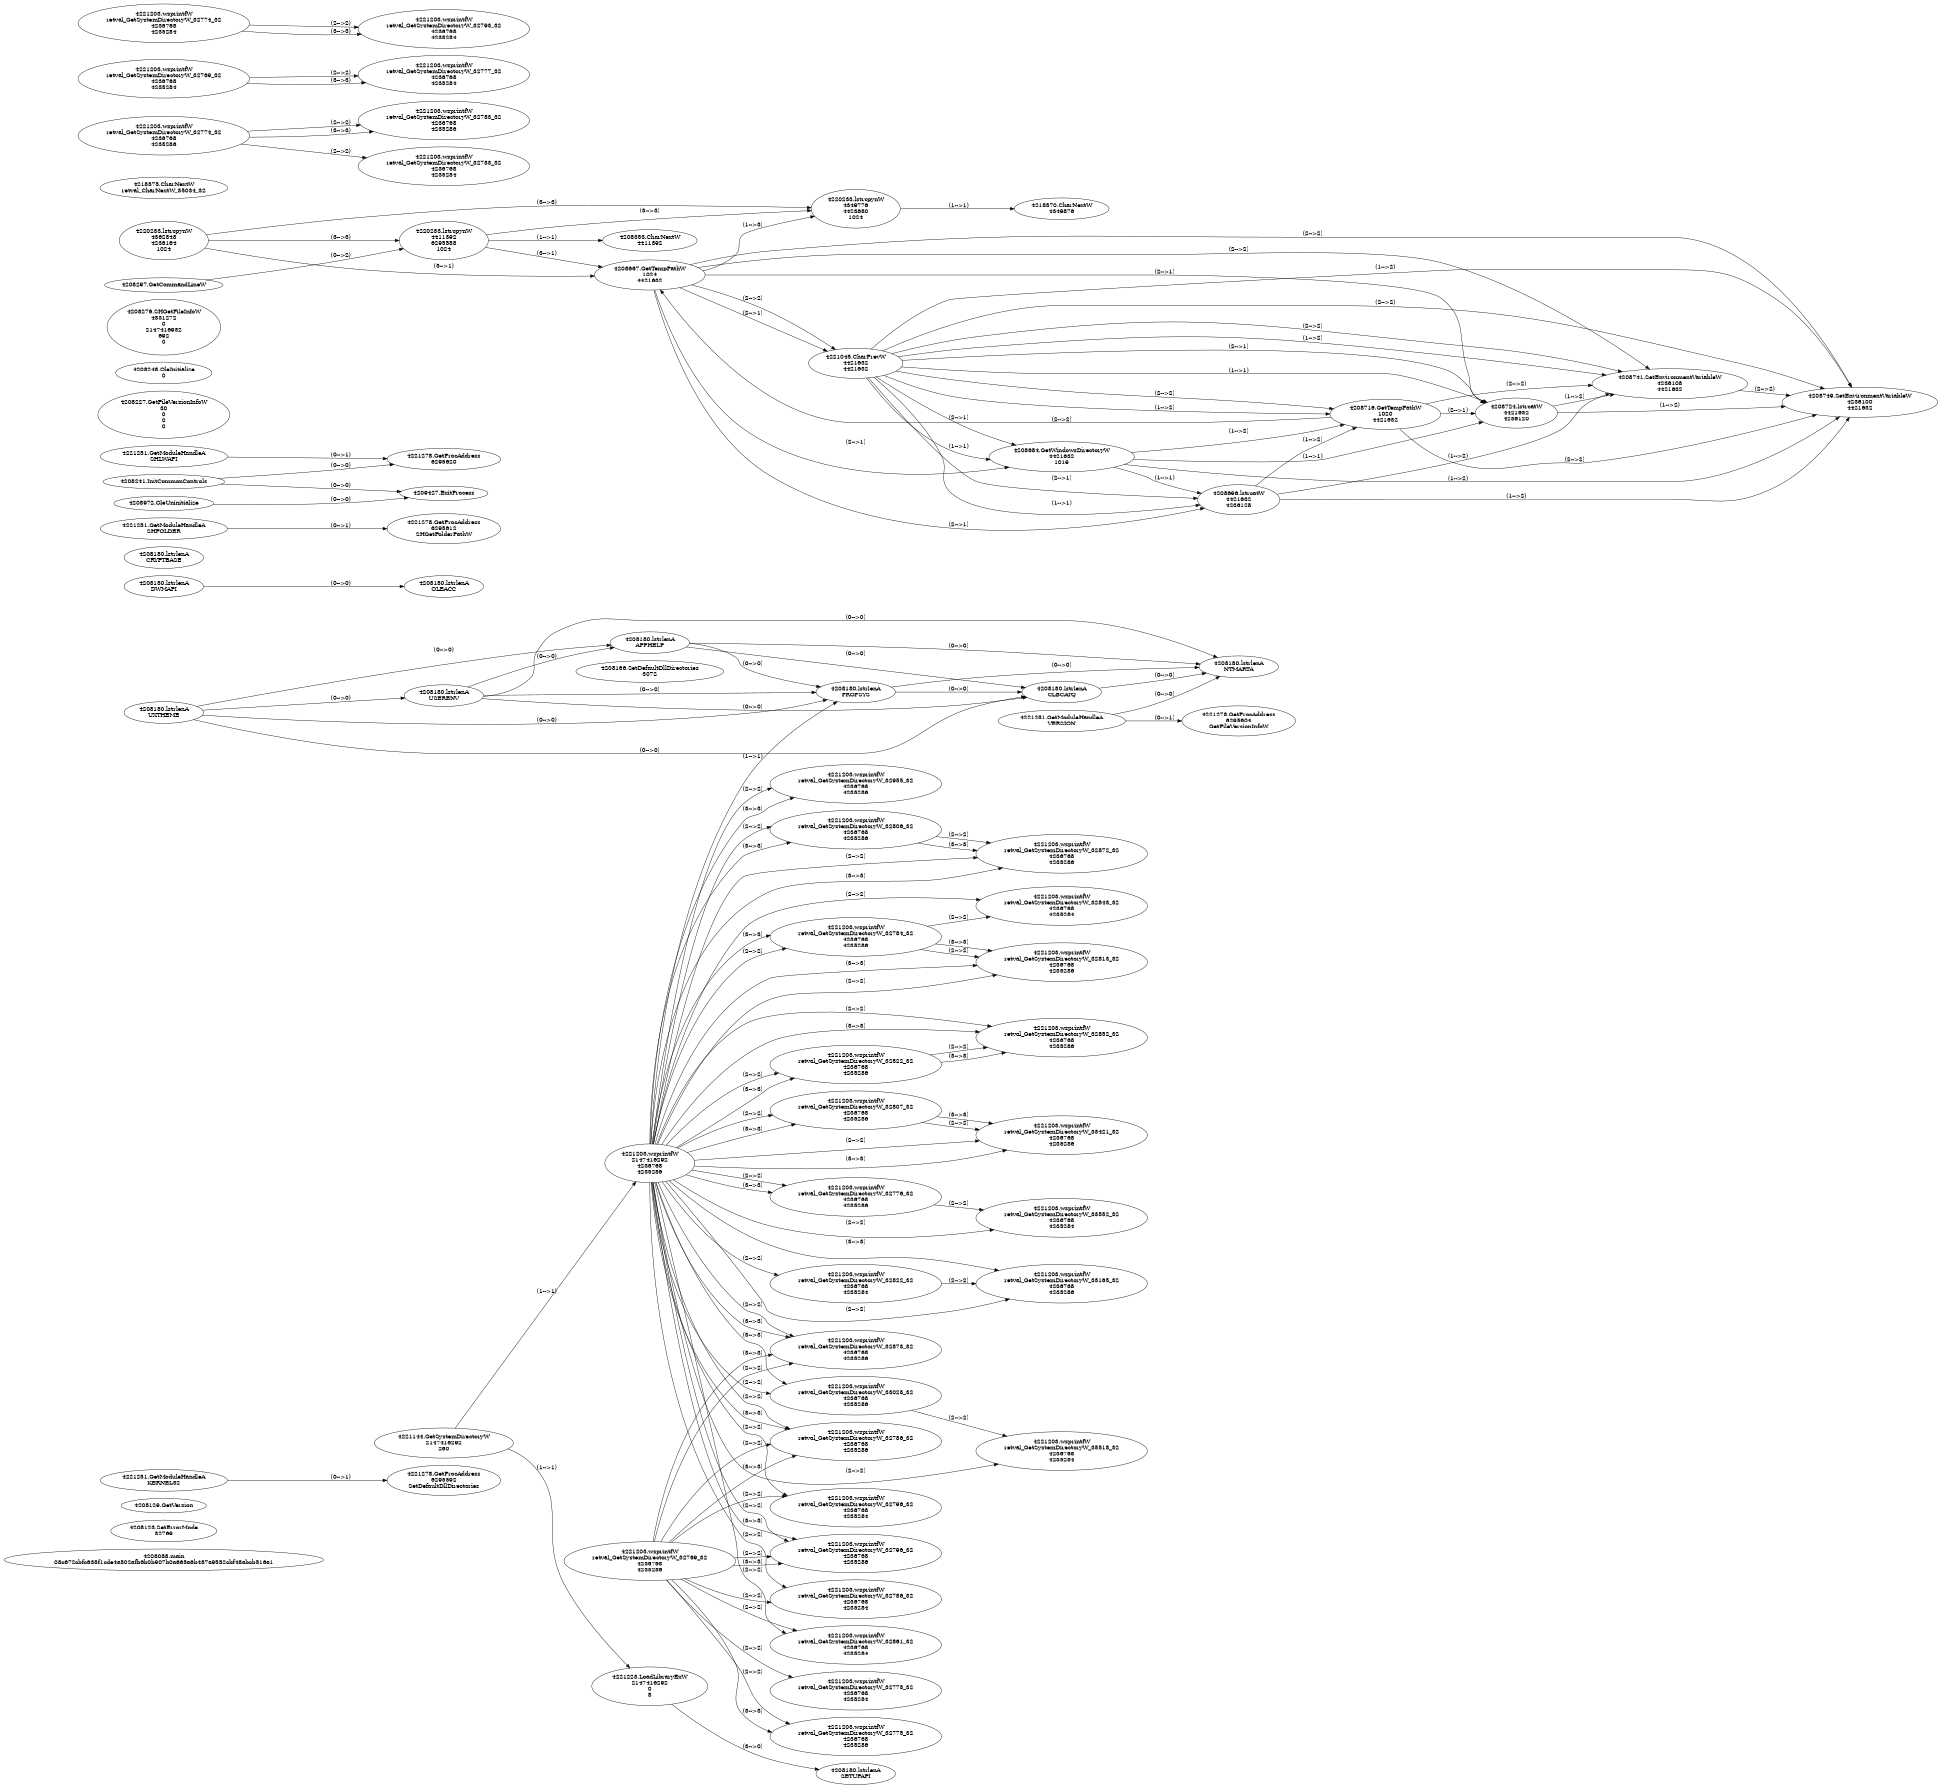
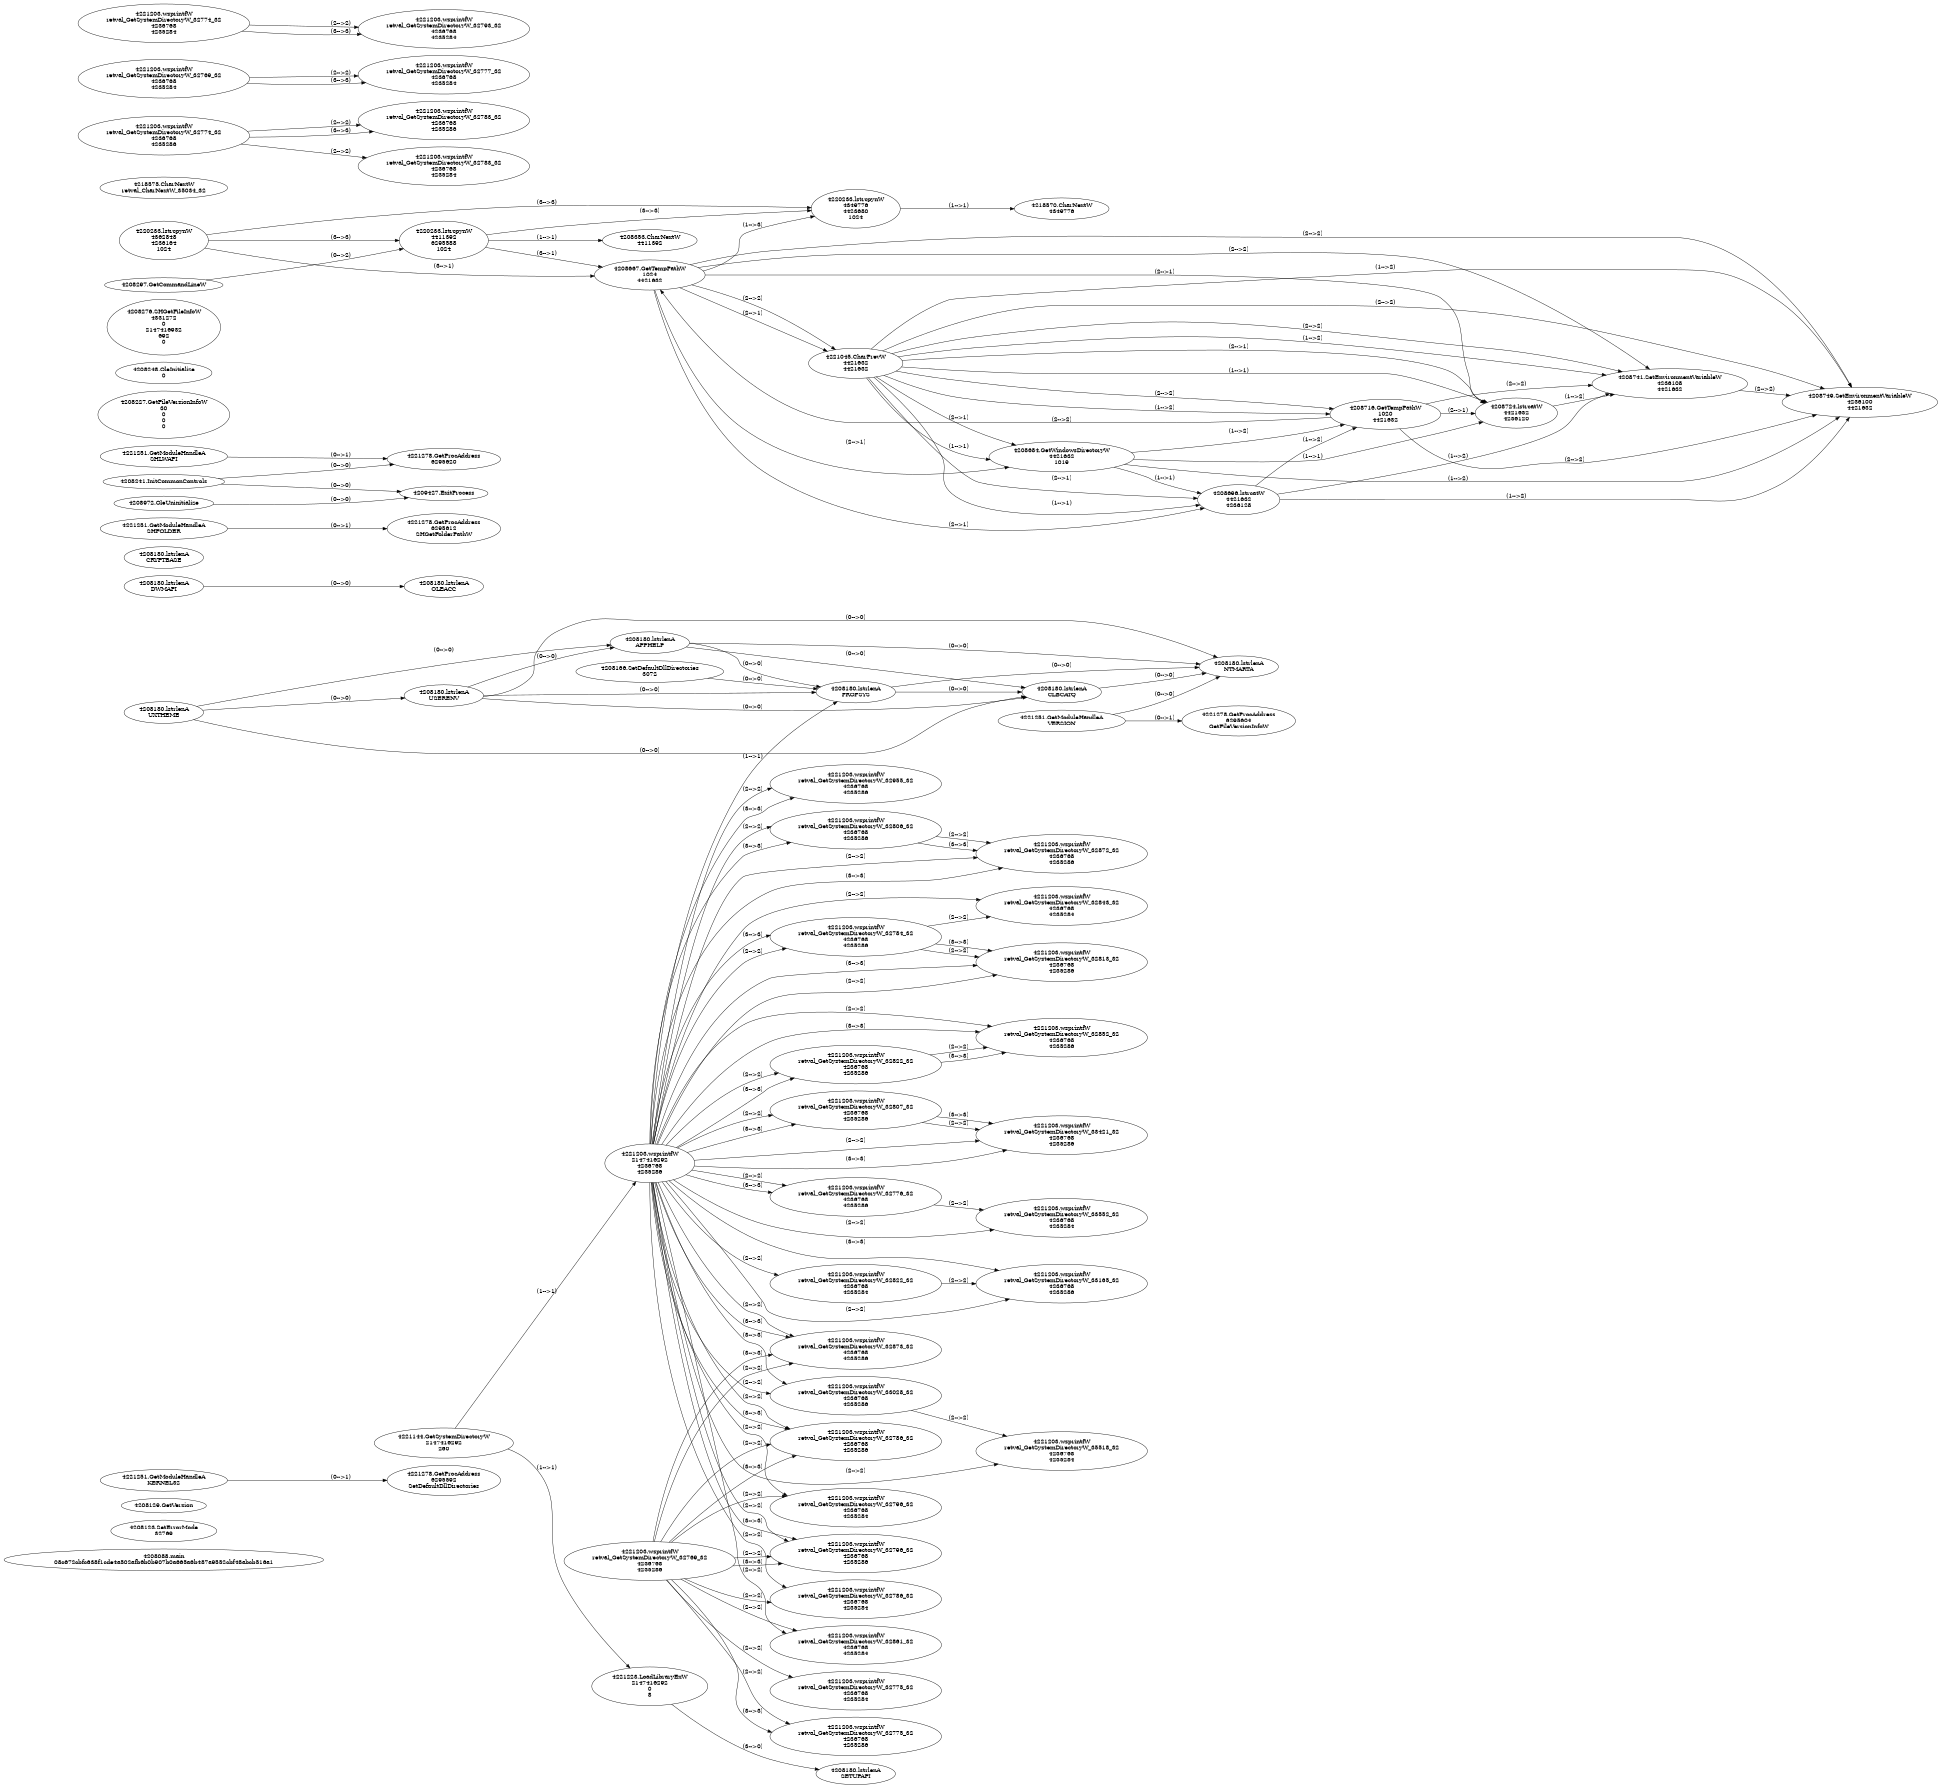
(1062, 209) -> (1062, 209)
(1669, 411) -> none
(513, 724) -> (761, 684)
